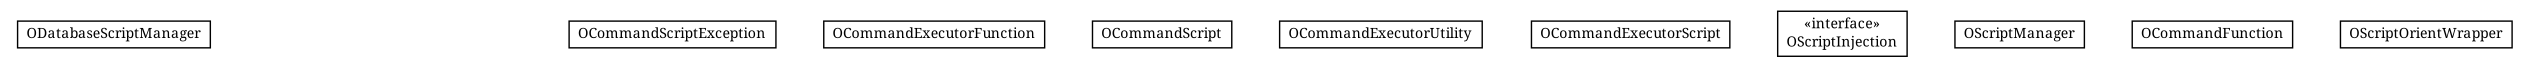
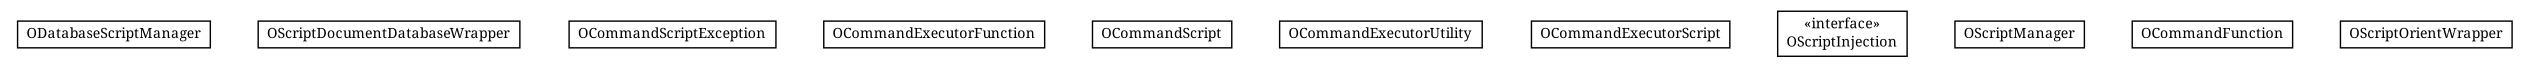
none -> (389, 34)
